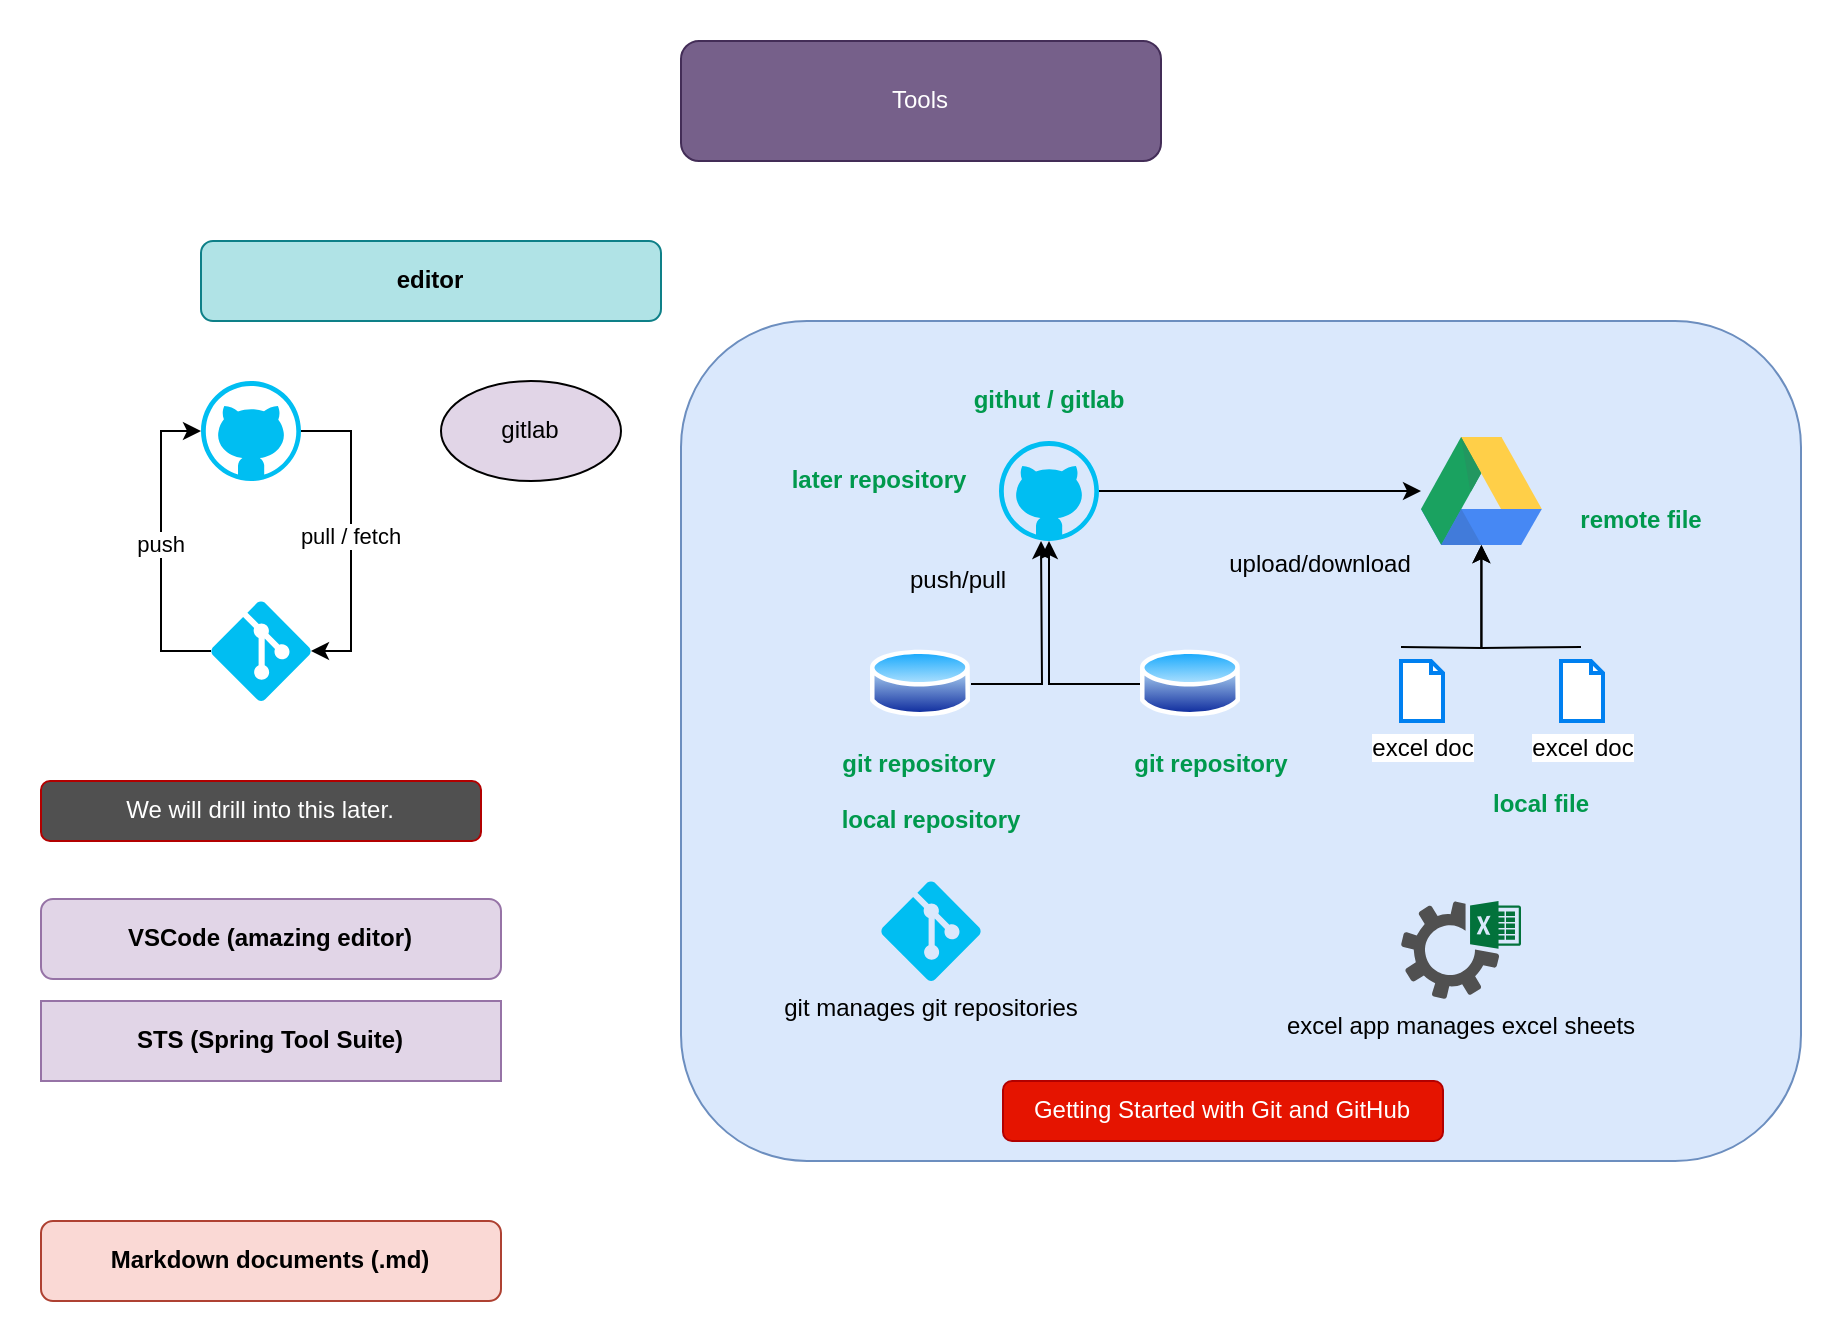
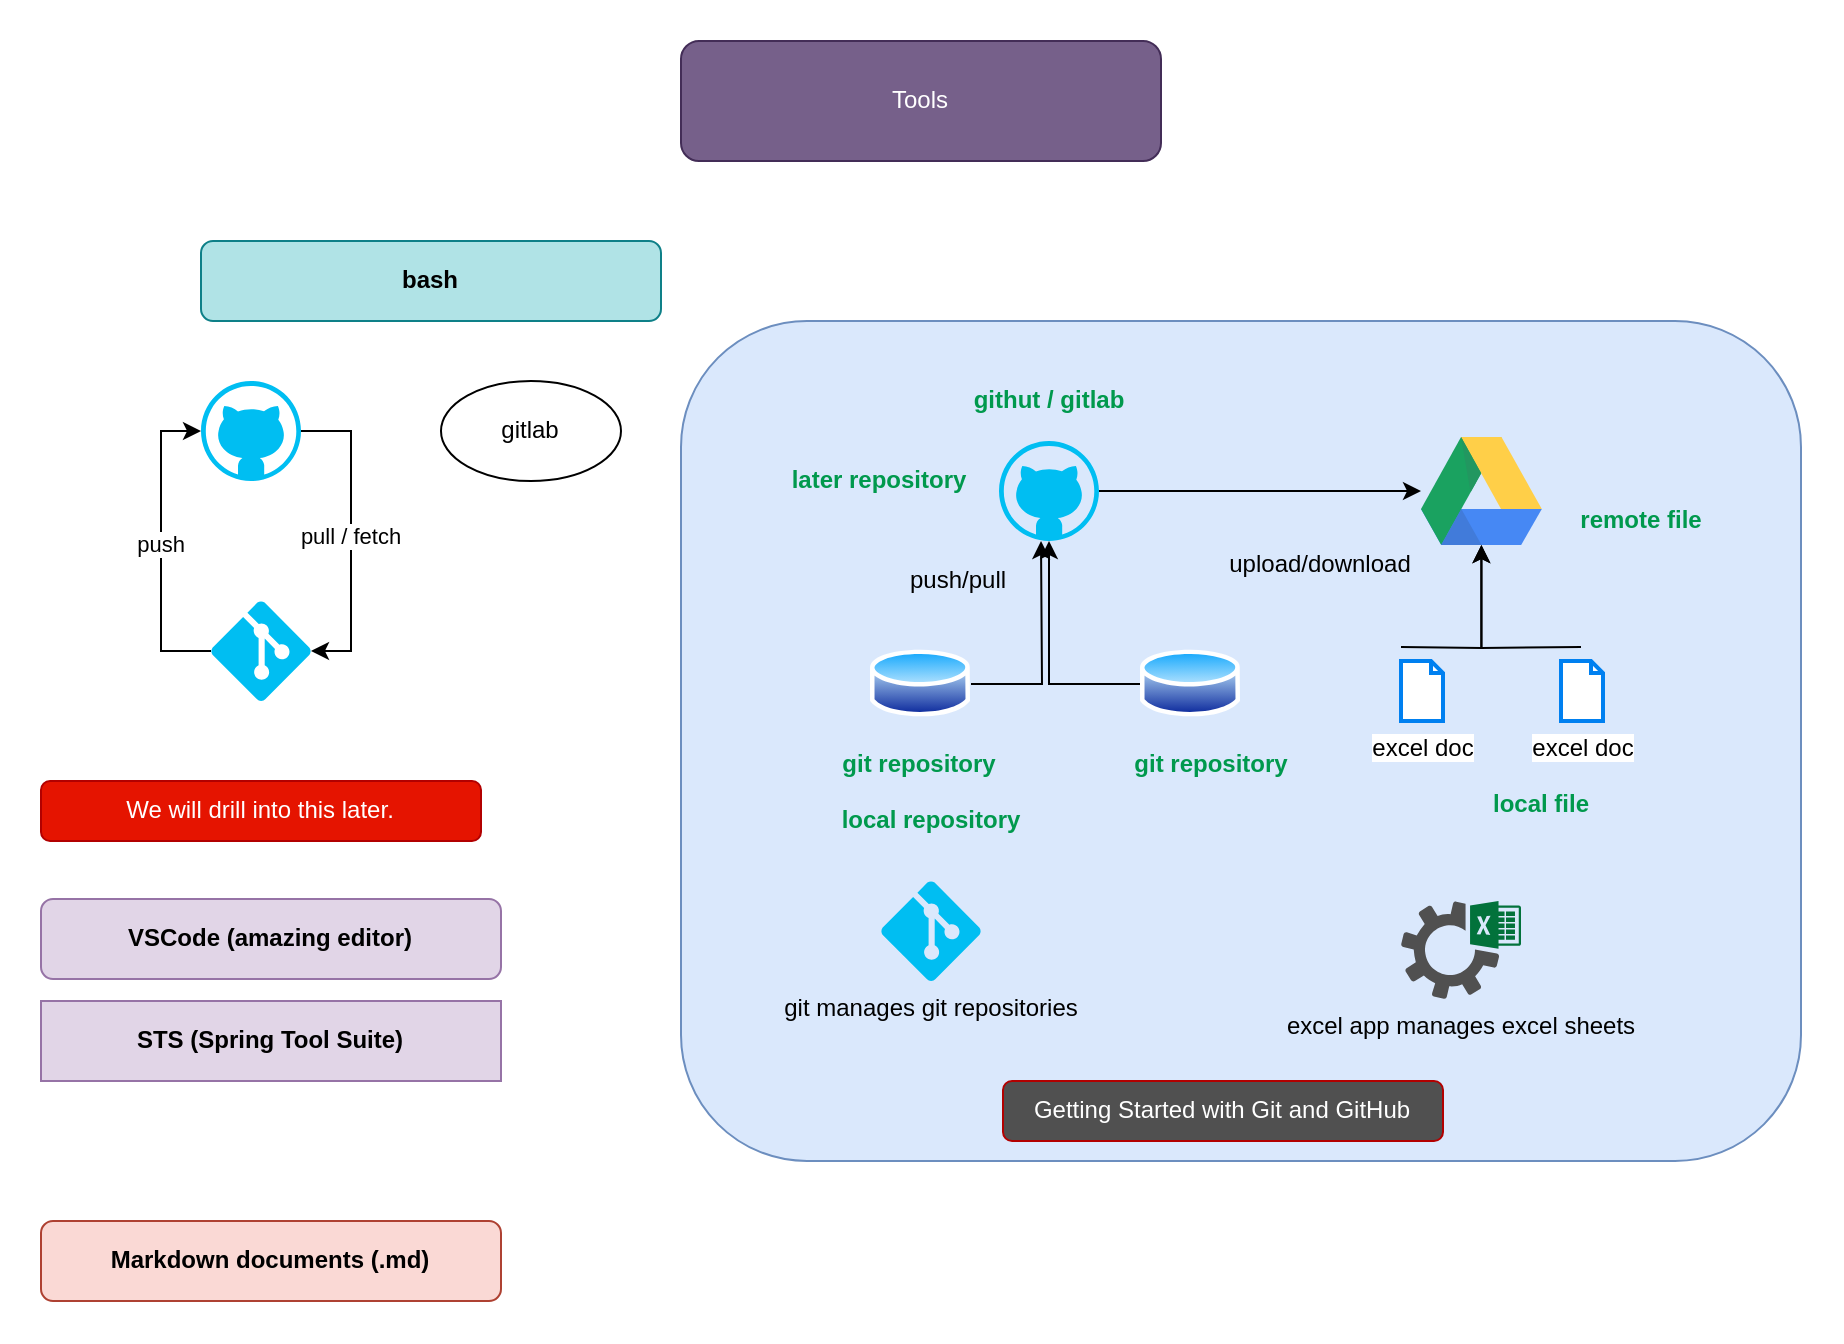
(431, 281) -> (431, 281)
(531, 431) -> (531, 431)
(261, 811) -> (261, 811)
(1223, 1111) -> (1223, 1111)
